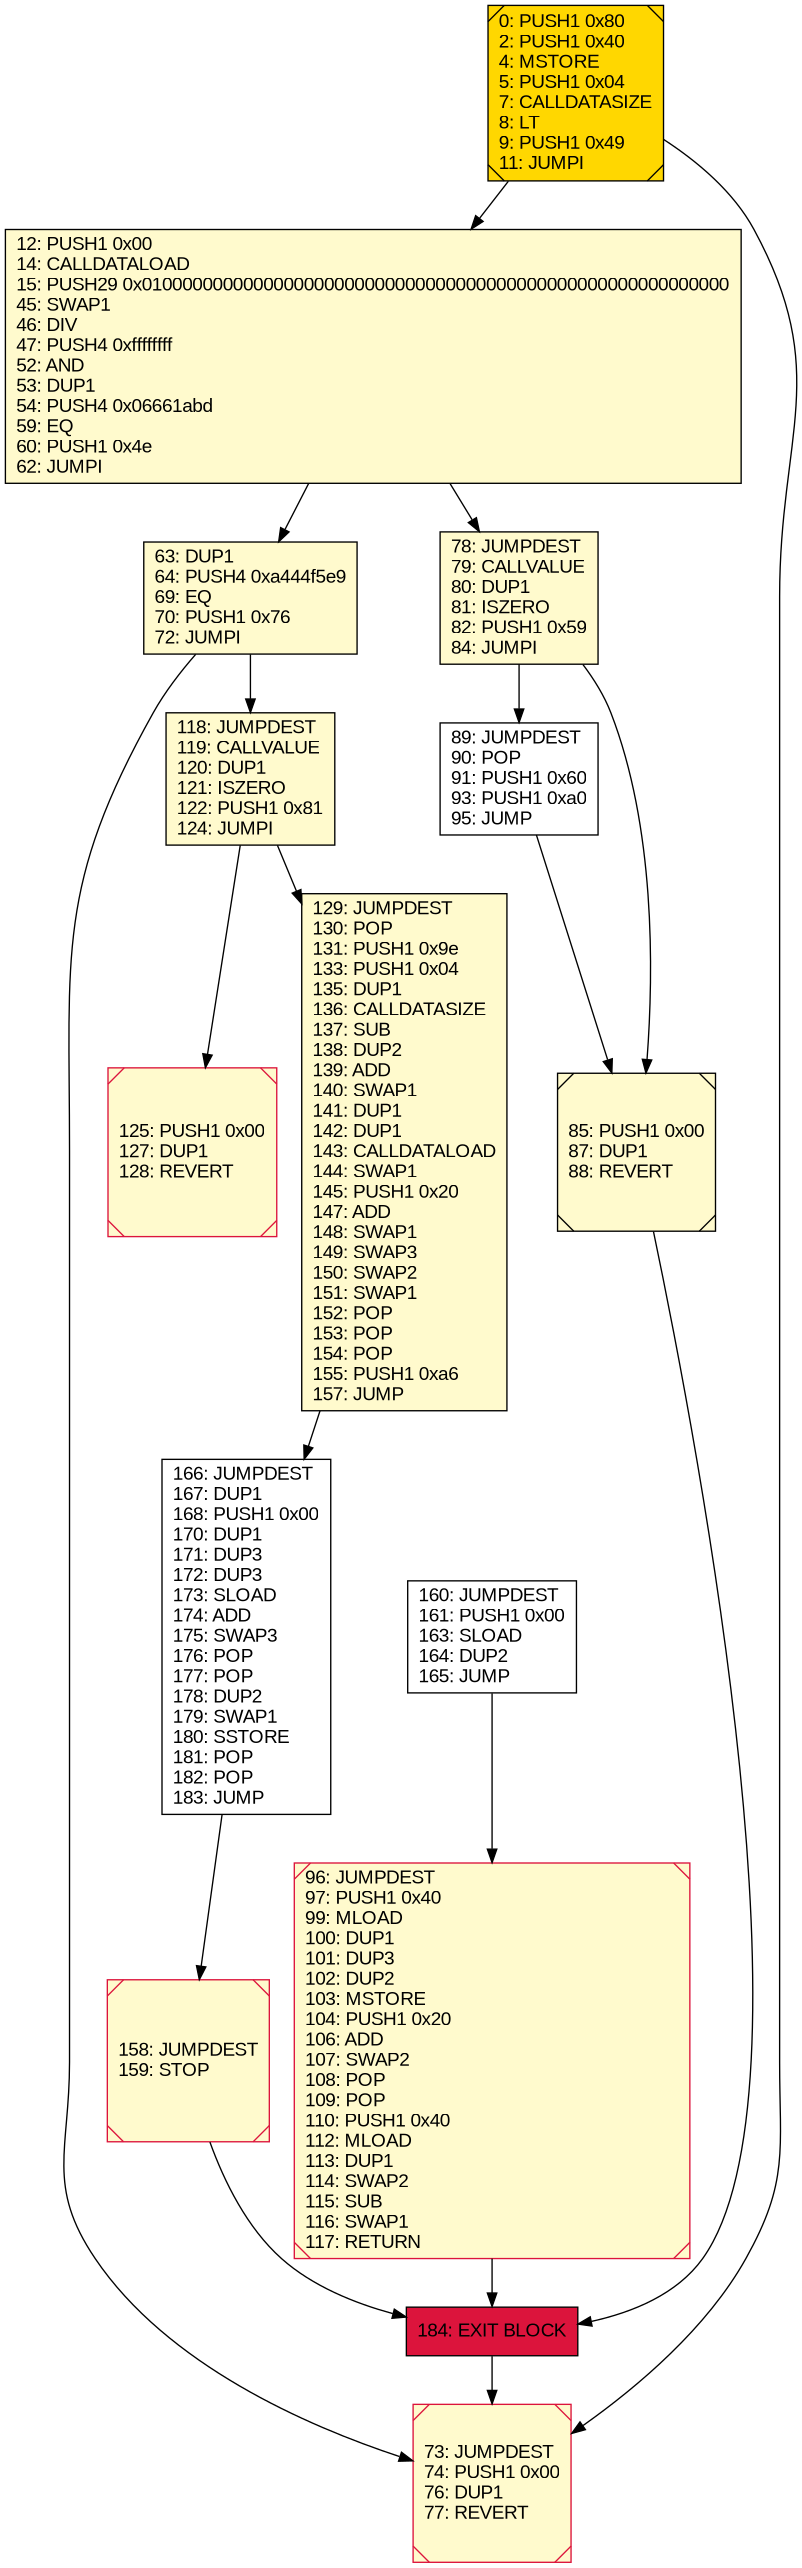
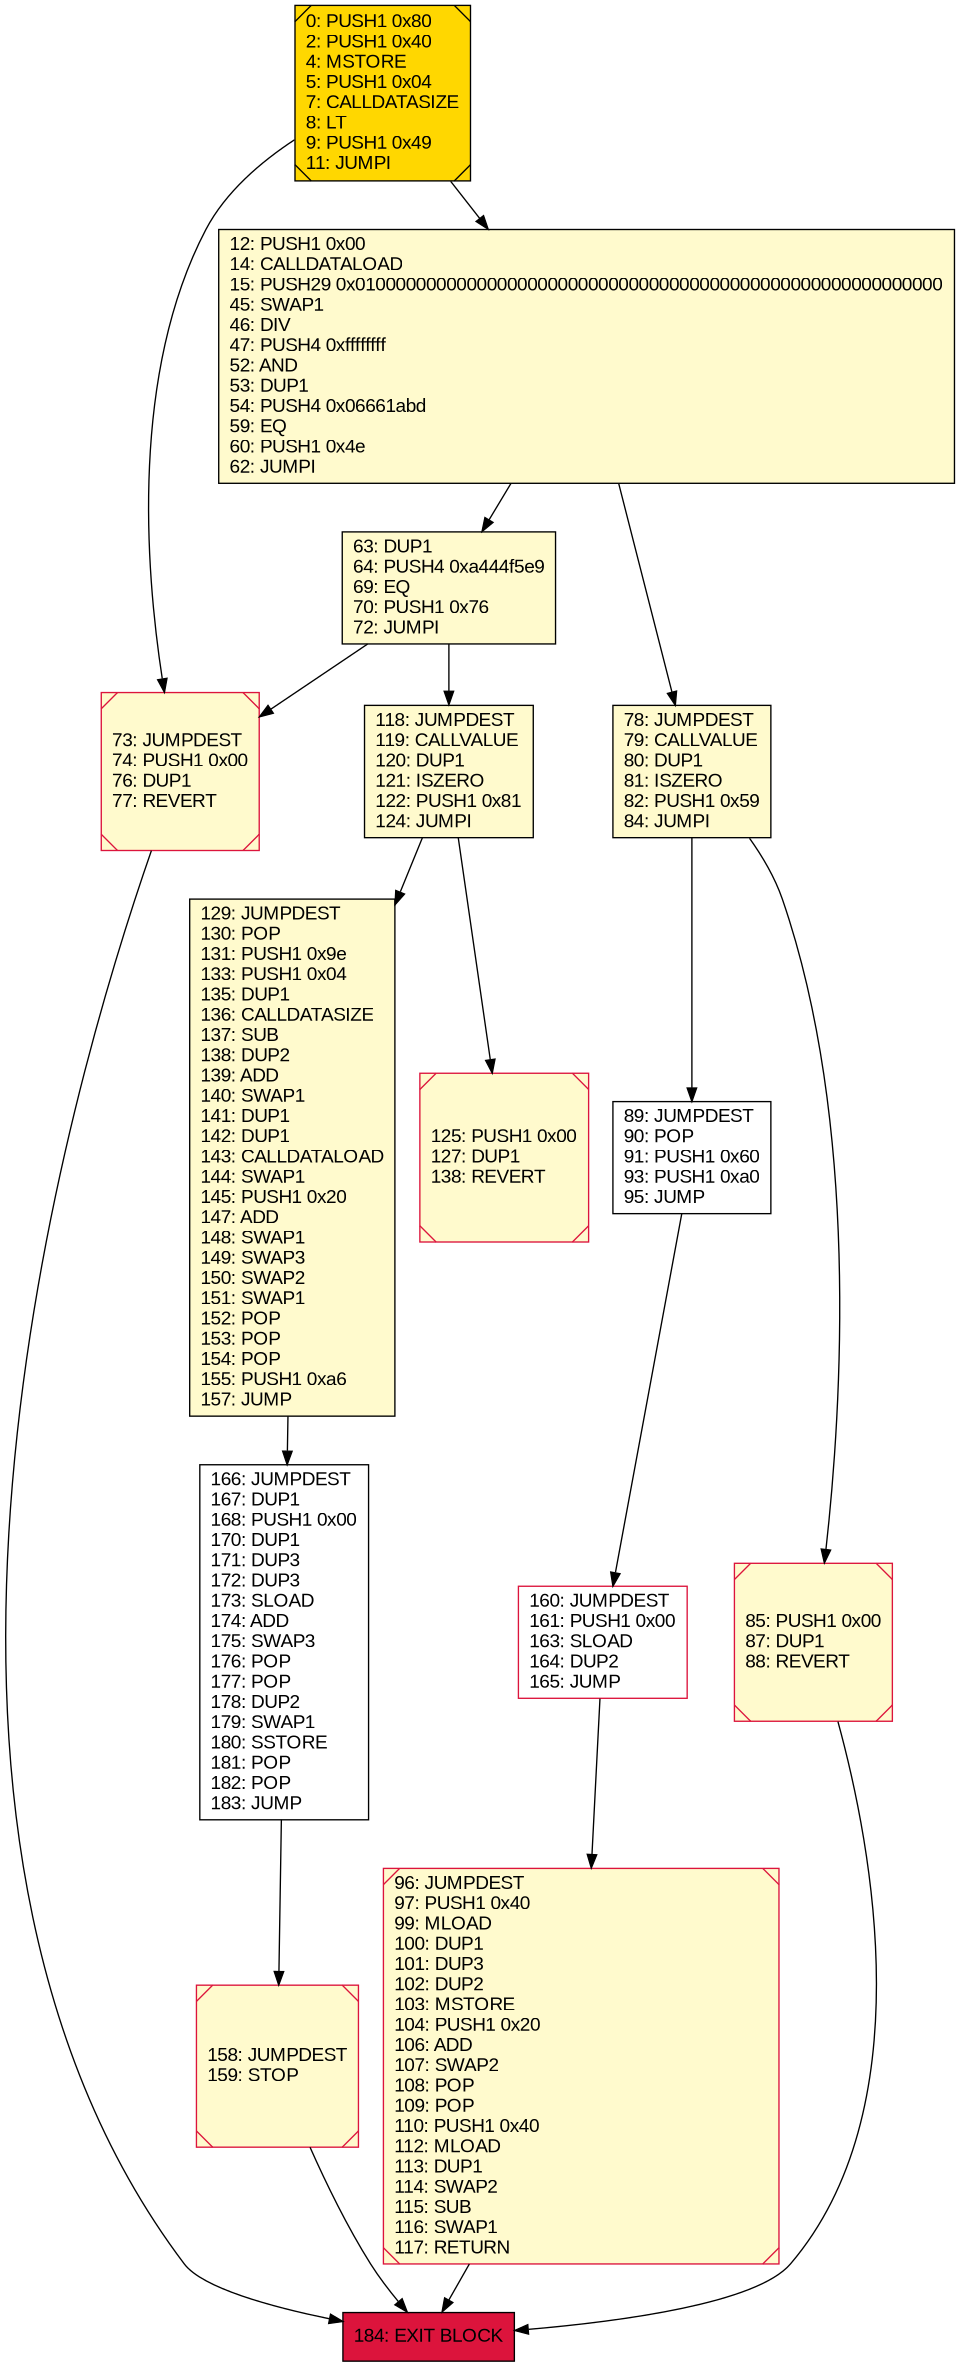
(572, 947) -> (649, 1393)
(192, 1152) -> (504, 1158)
(637, 1152) -> (813, 1642)
(492, 1637) -> (603, 1642)
(492, 2373) -> (8, 1645)
